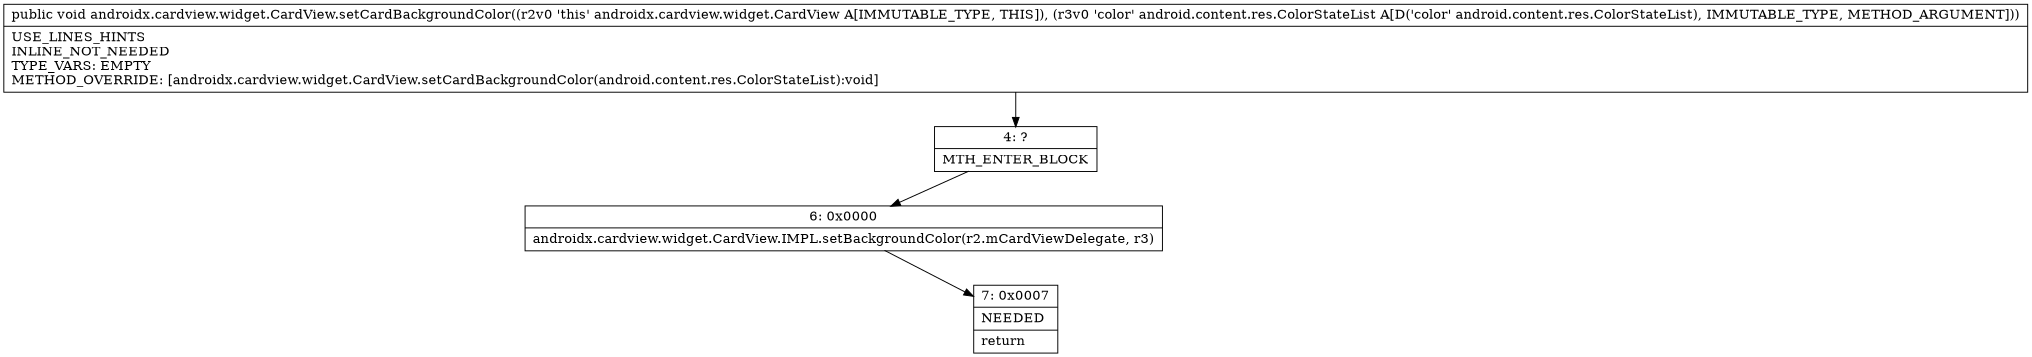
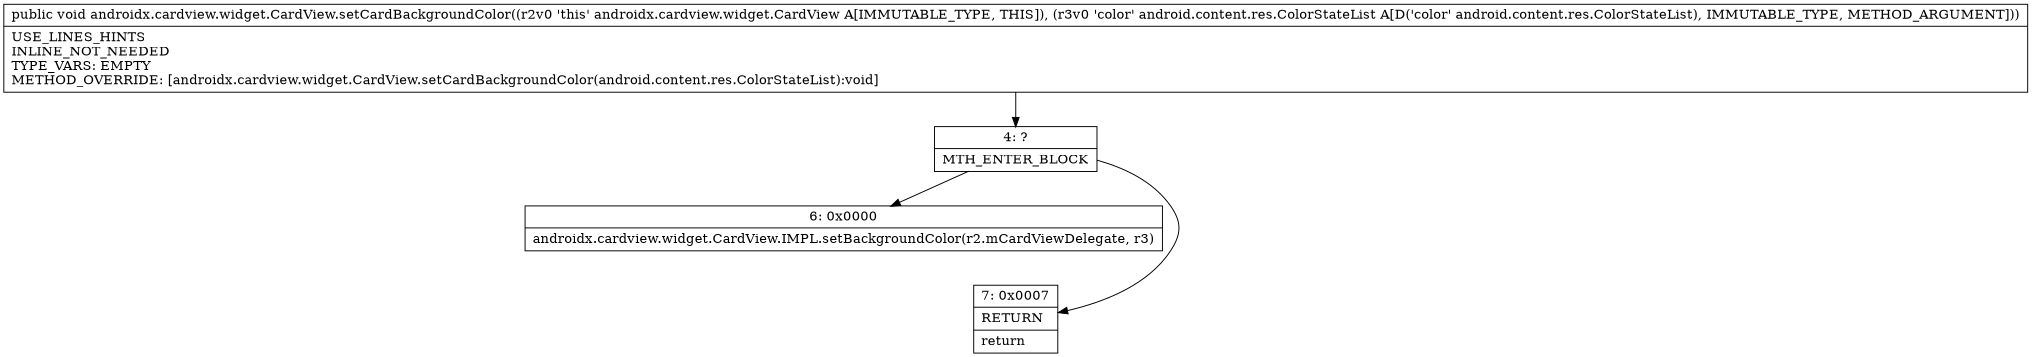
(925, 271) -> (1174, 244)
(1013, 318) -> (1012, 318)
